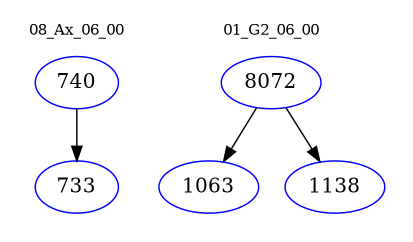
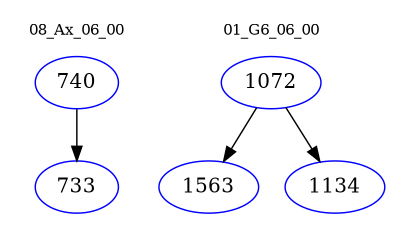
(272, 31) -> (272, 31)
(271, 83) -> (271, 83)
(209, 187) -> (209, 187)
(335, 187) -> (335, 187)
